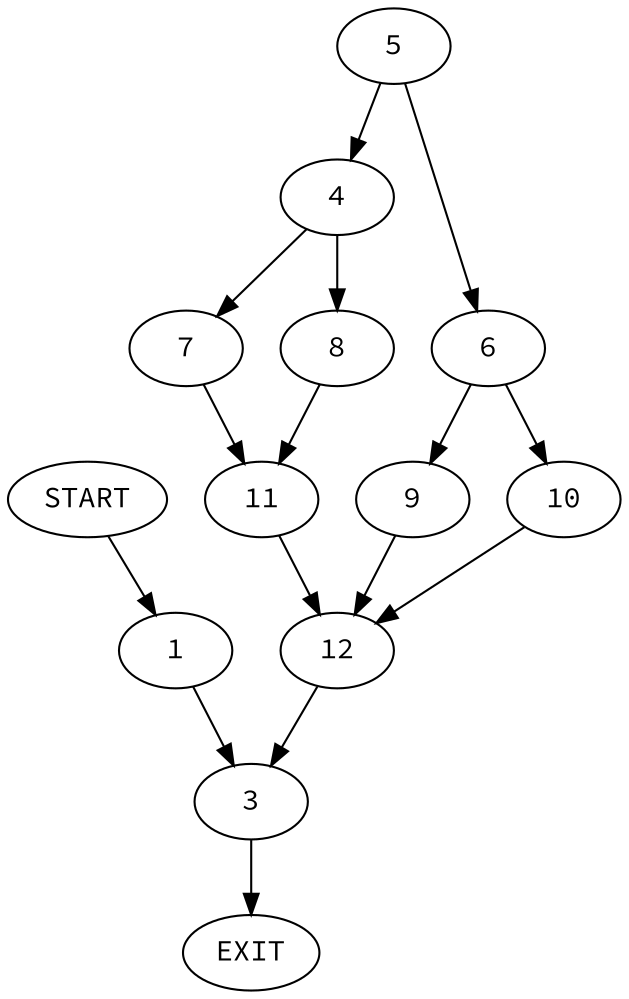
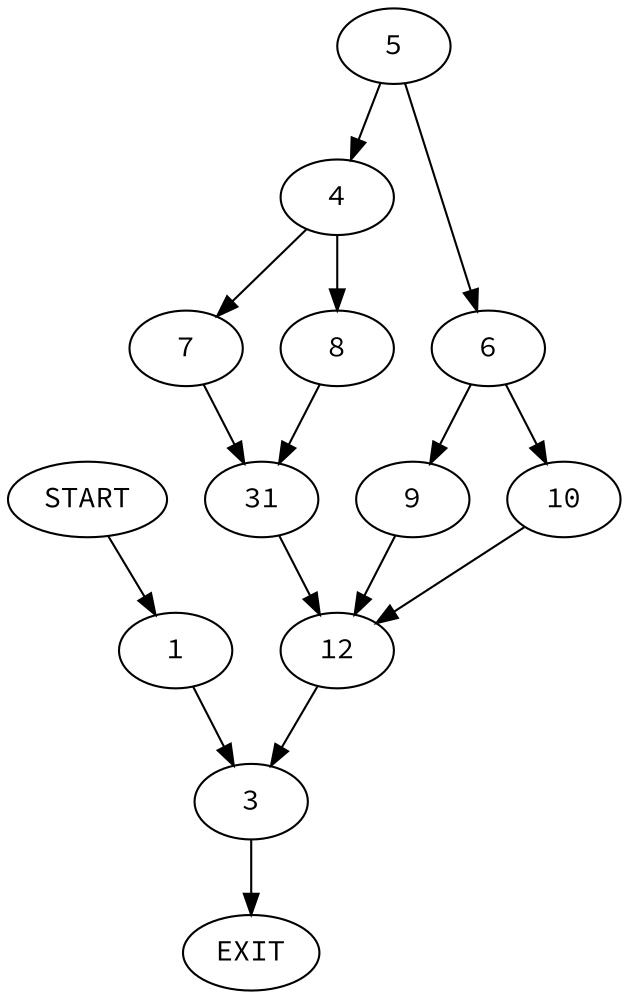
(262, 499) -> (262, 499)
